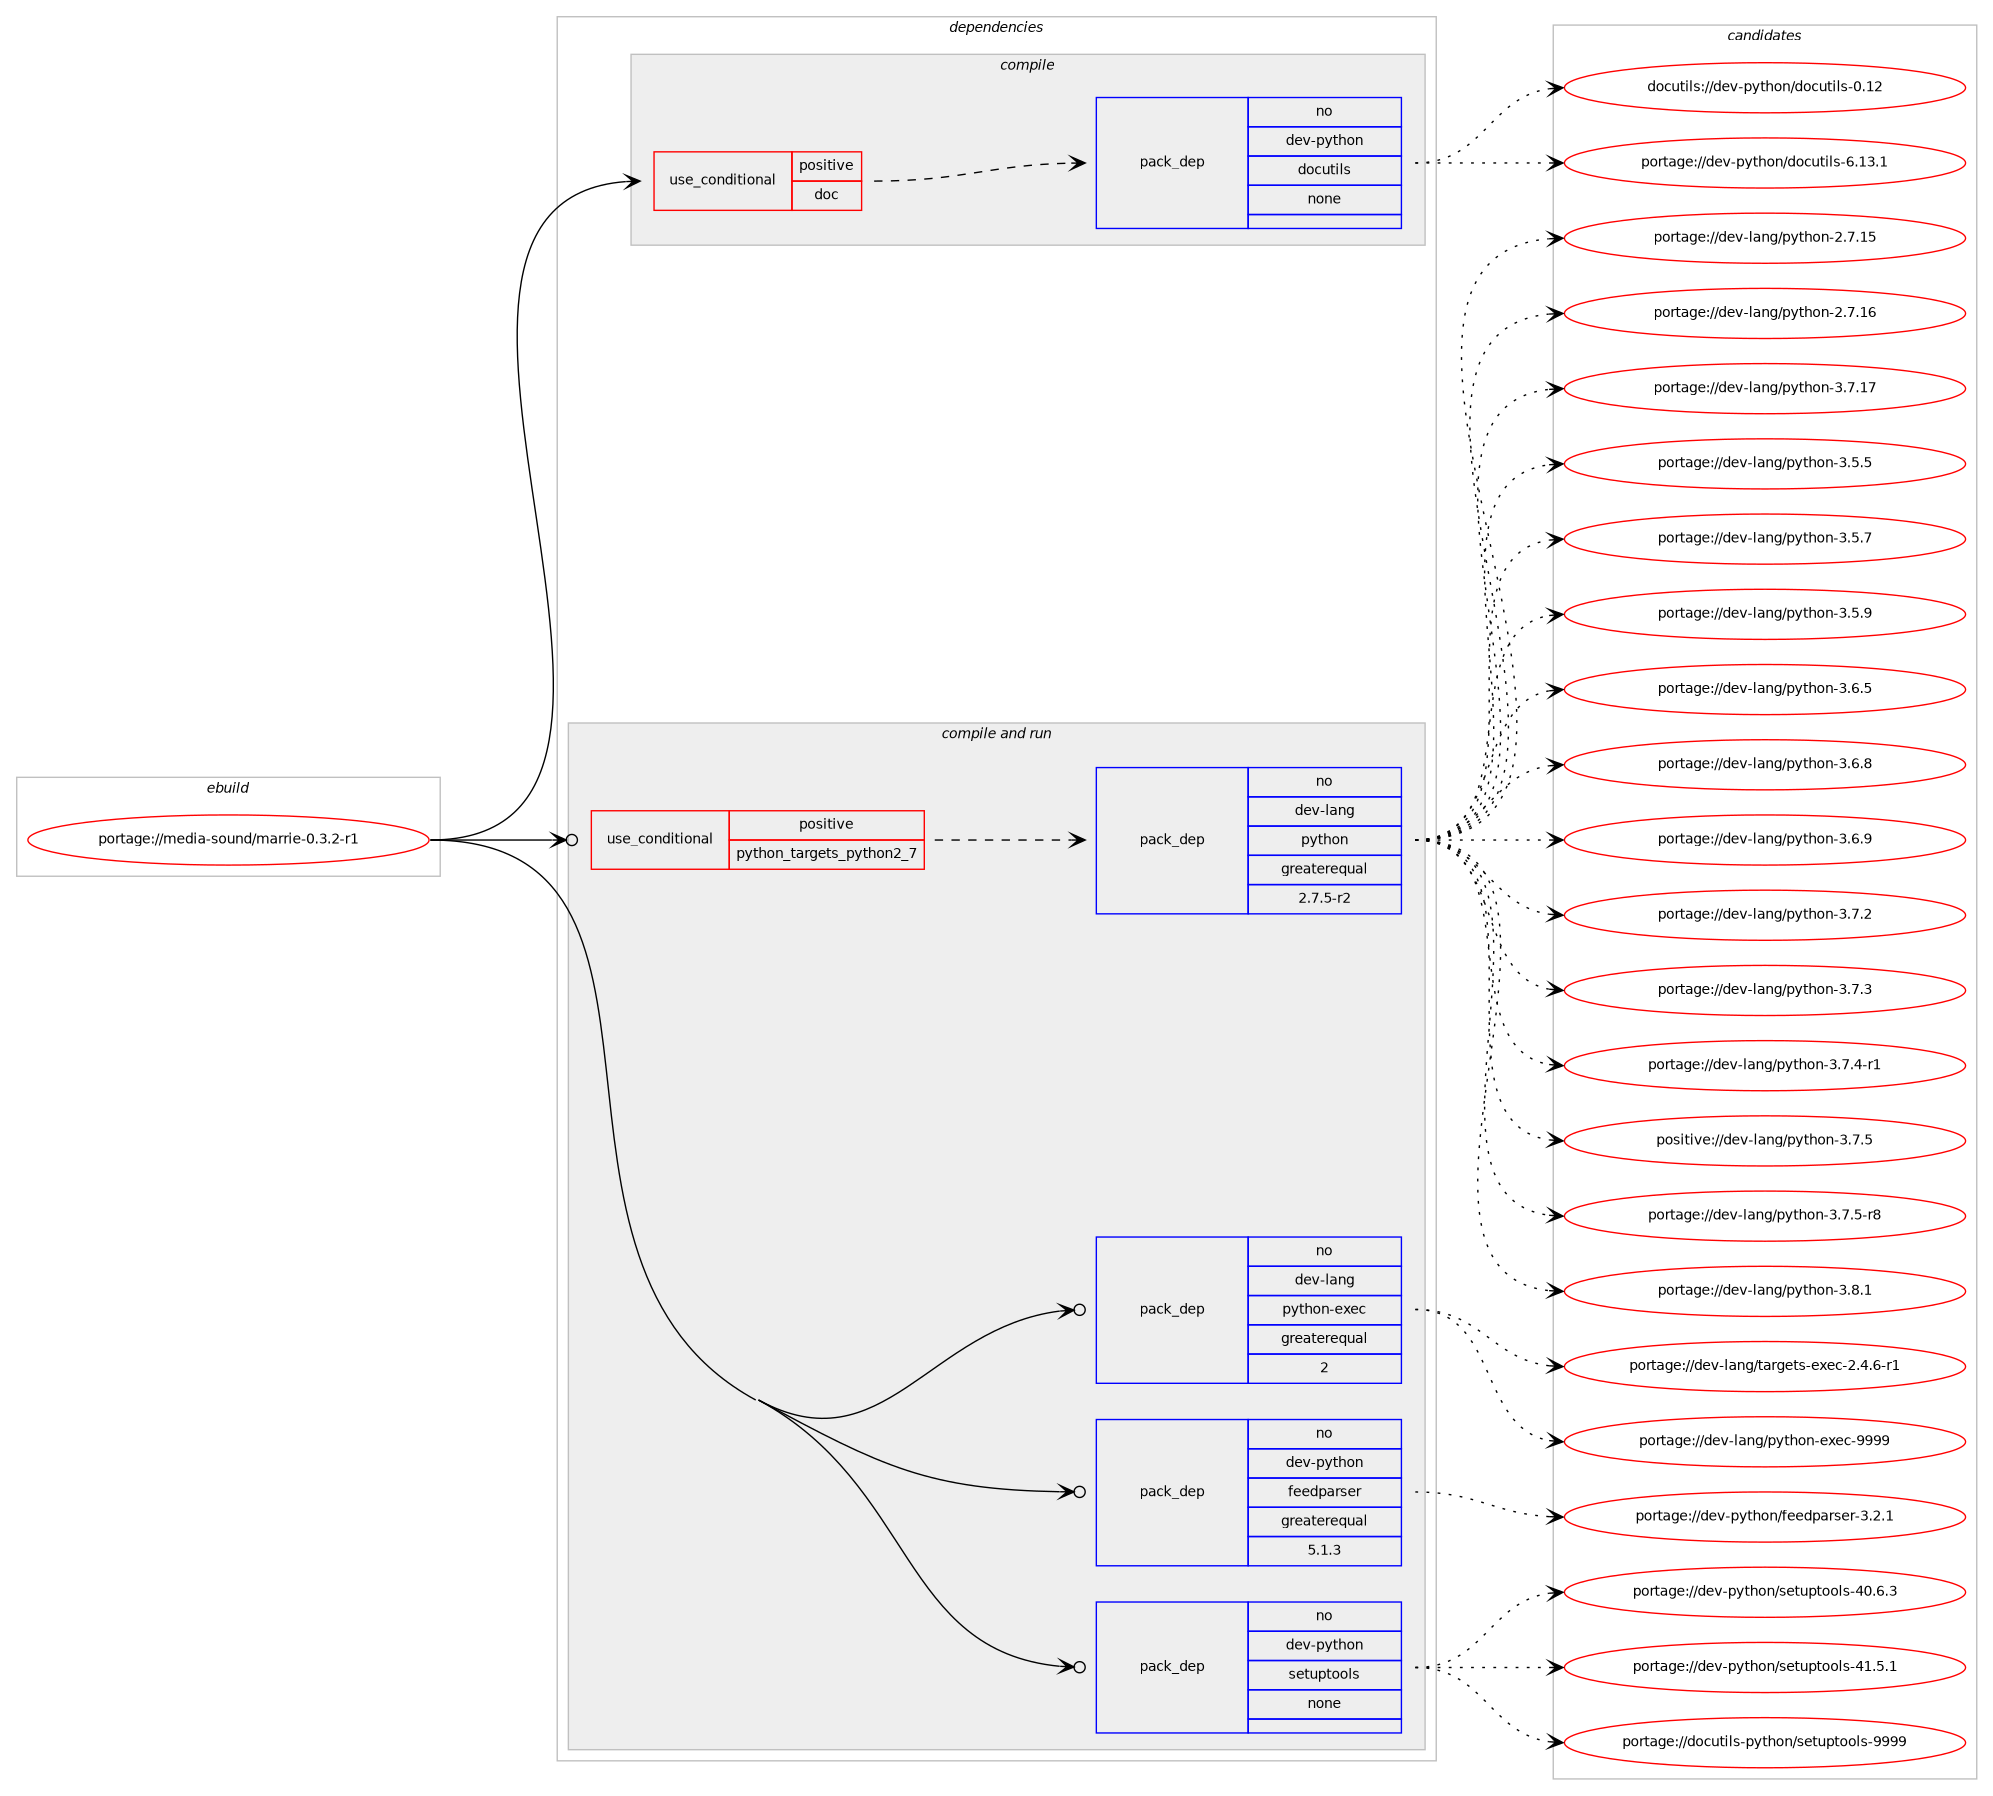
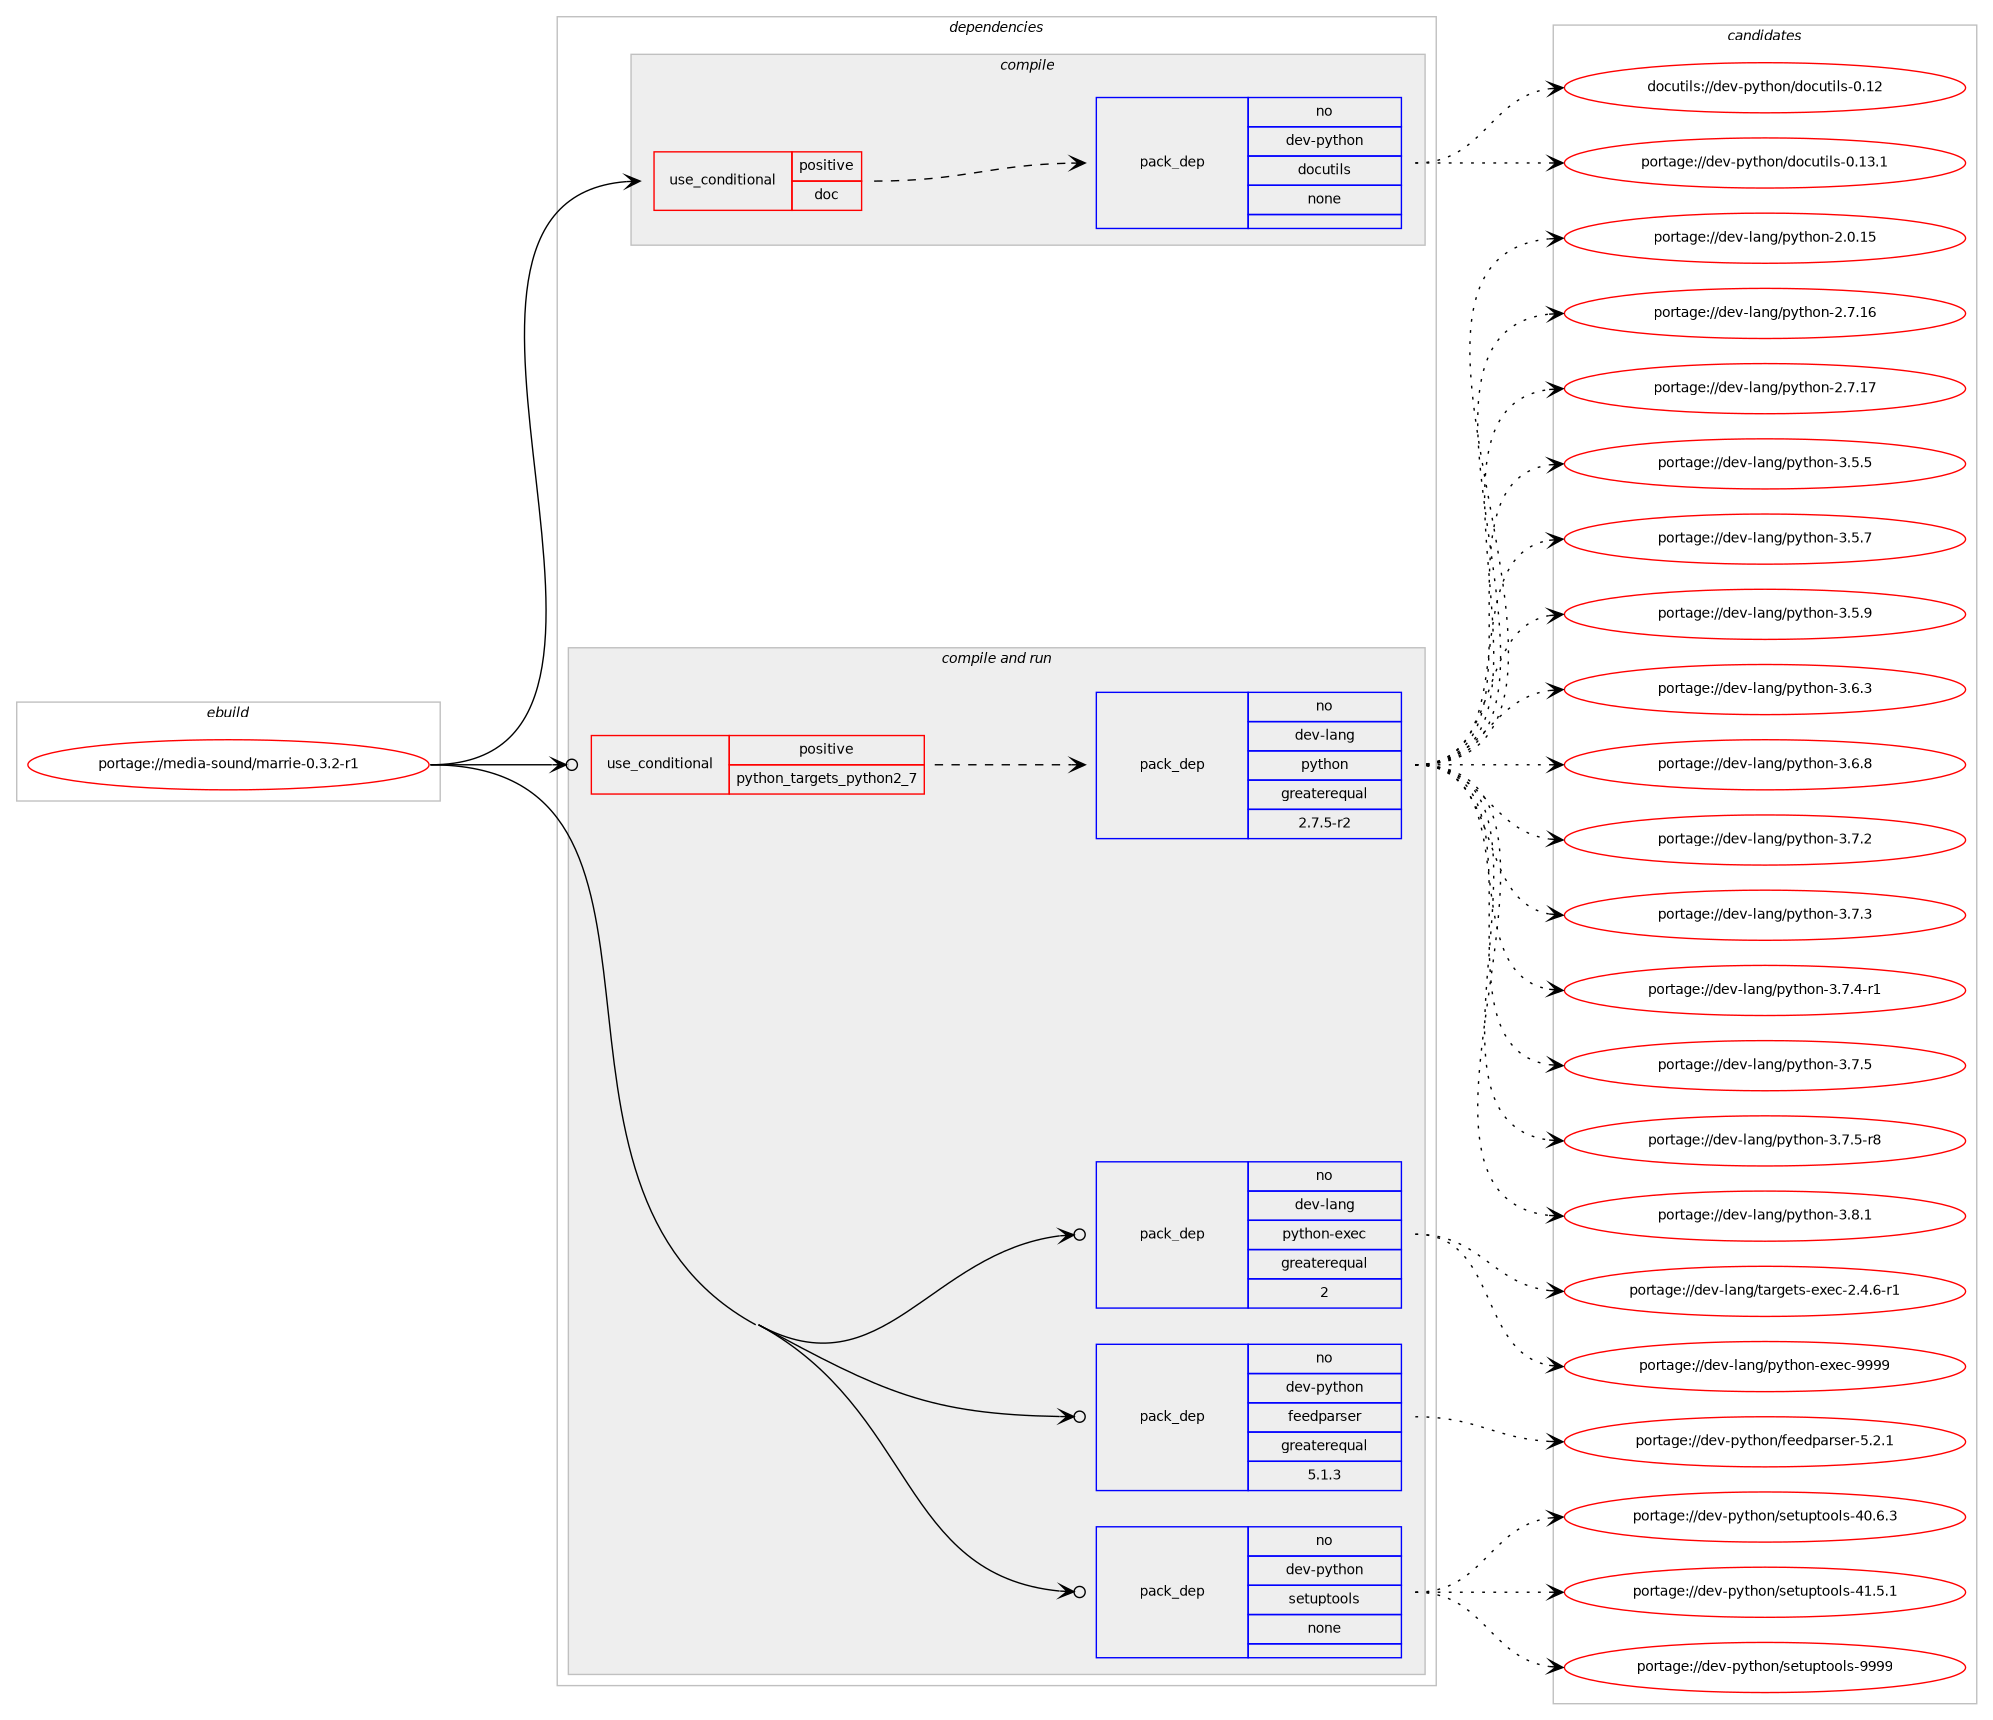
(1765, 163) -> (1765, 163)
(1765, 238) -> (1765, 238)
(1765, 389) -> (1765, 389)
(1765, 690) -> (1765, 690)
(1765, 840) -> none
(1765, 1141) -> (1765, 1066)
(1765, 1517) -> (1765, 1442)
(1765, 1743) -> (1765, 1667)
